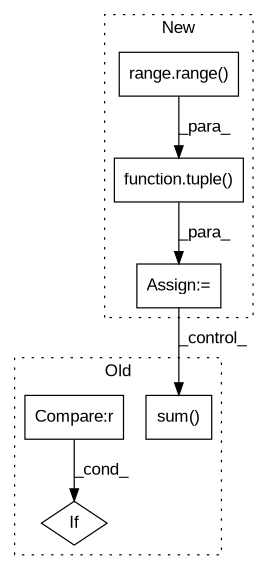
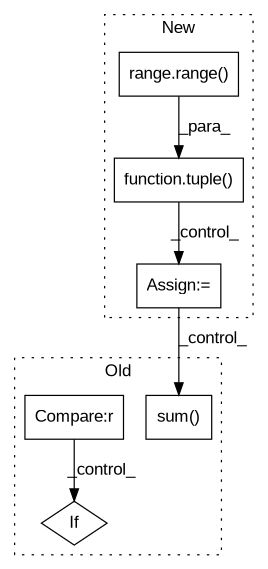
(205, 233) -> (205, 233)
(102, 470) -> (102, 470)
